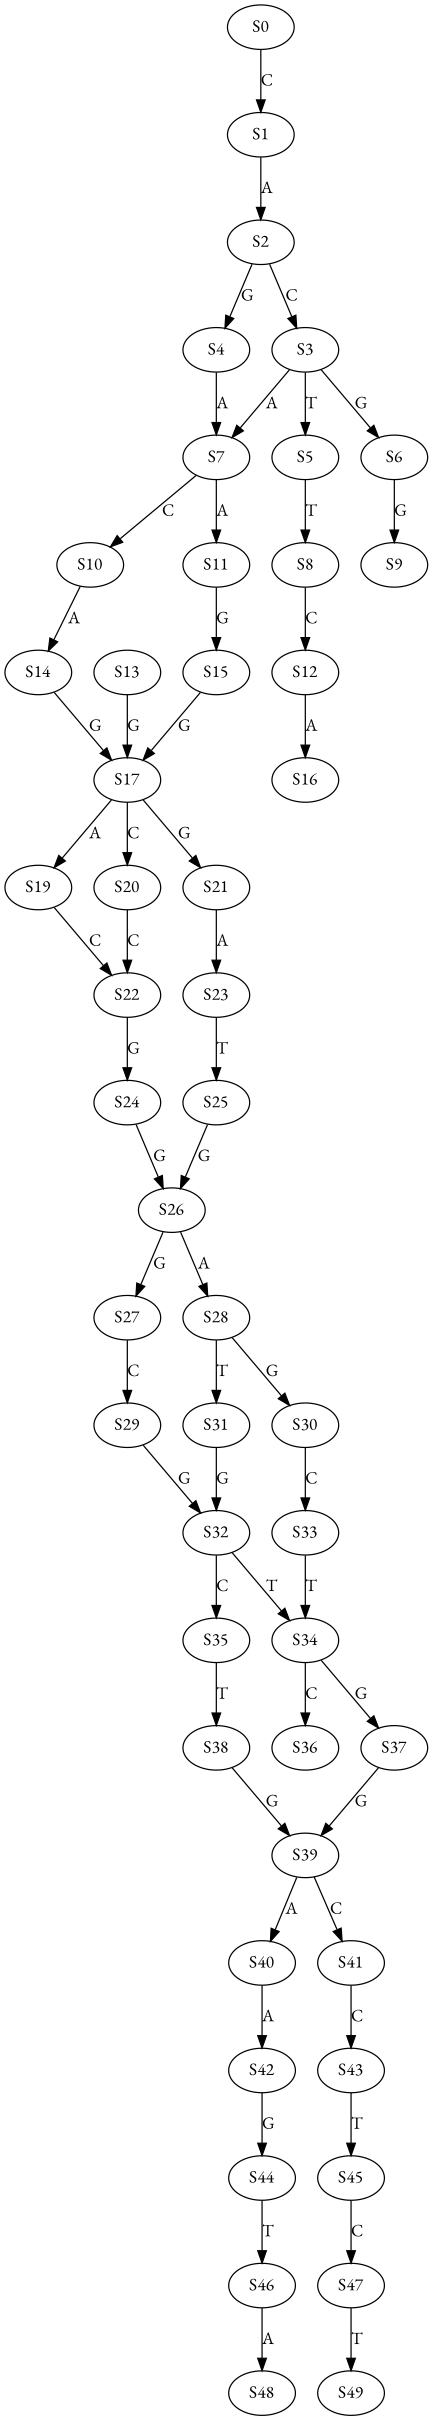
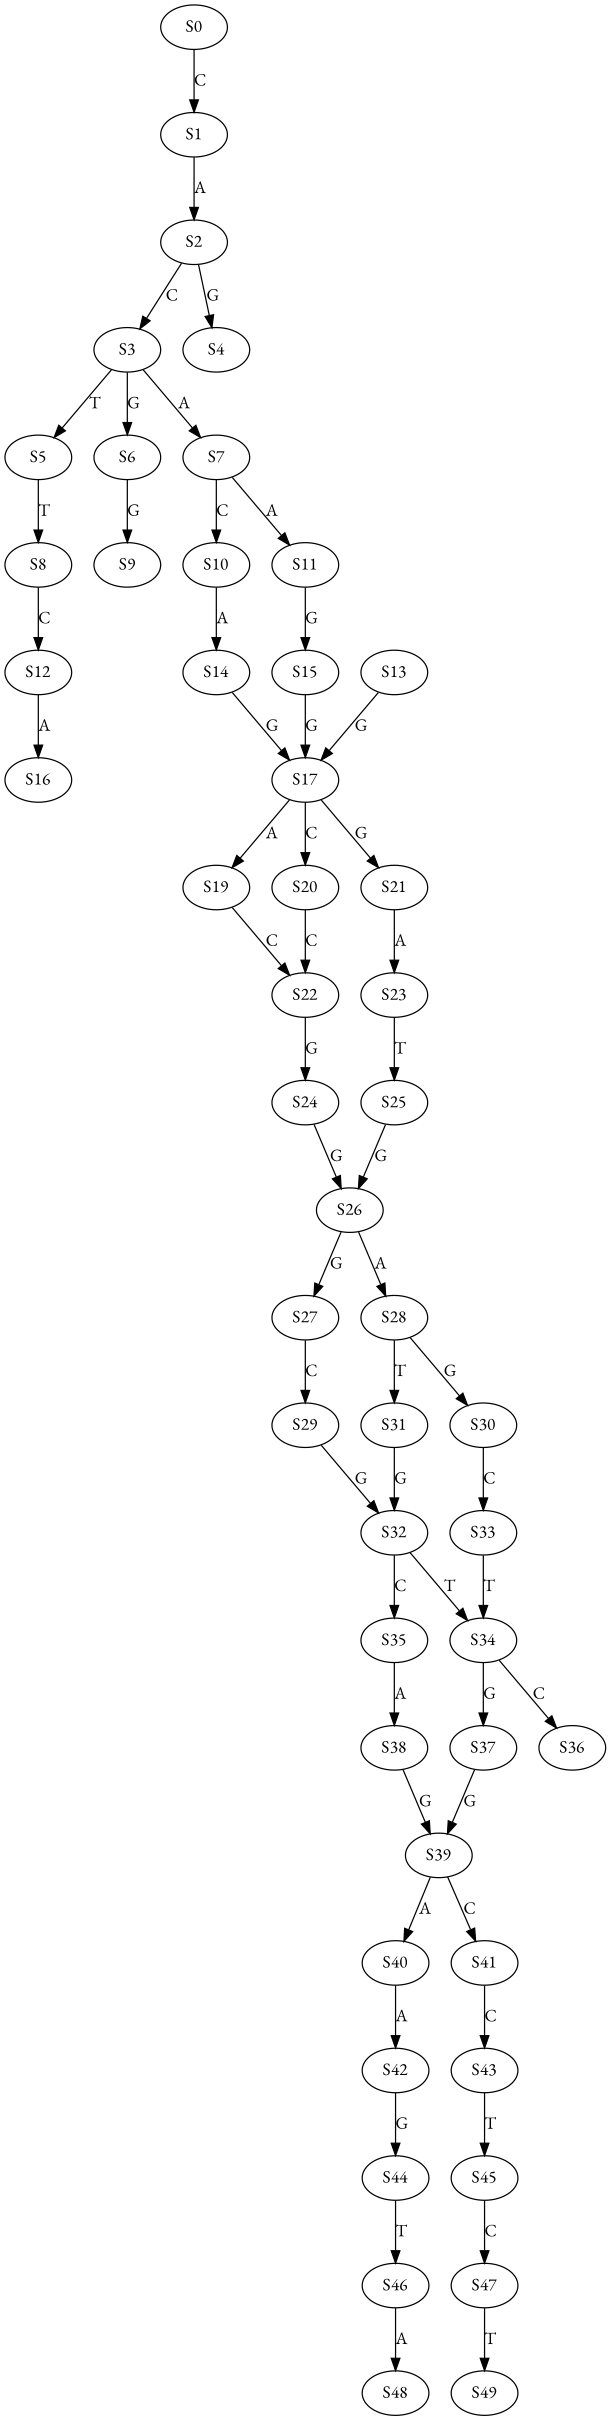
(216, 397) -> none
(222, 1694) -> (400, 1694)
